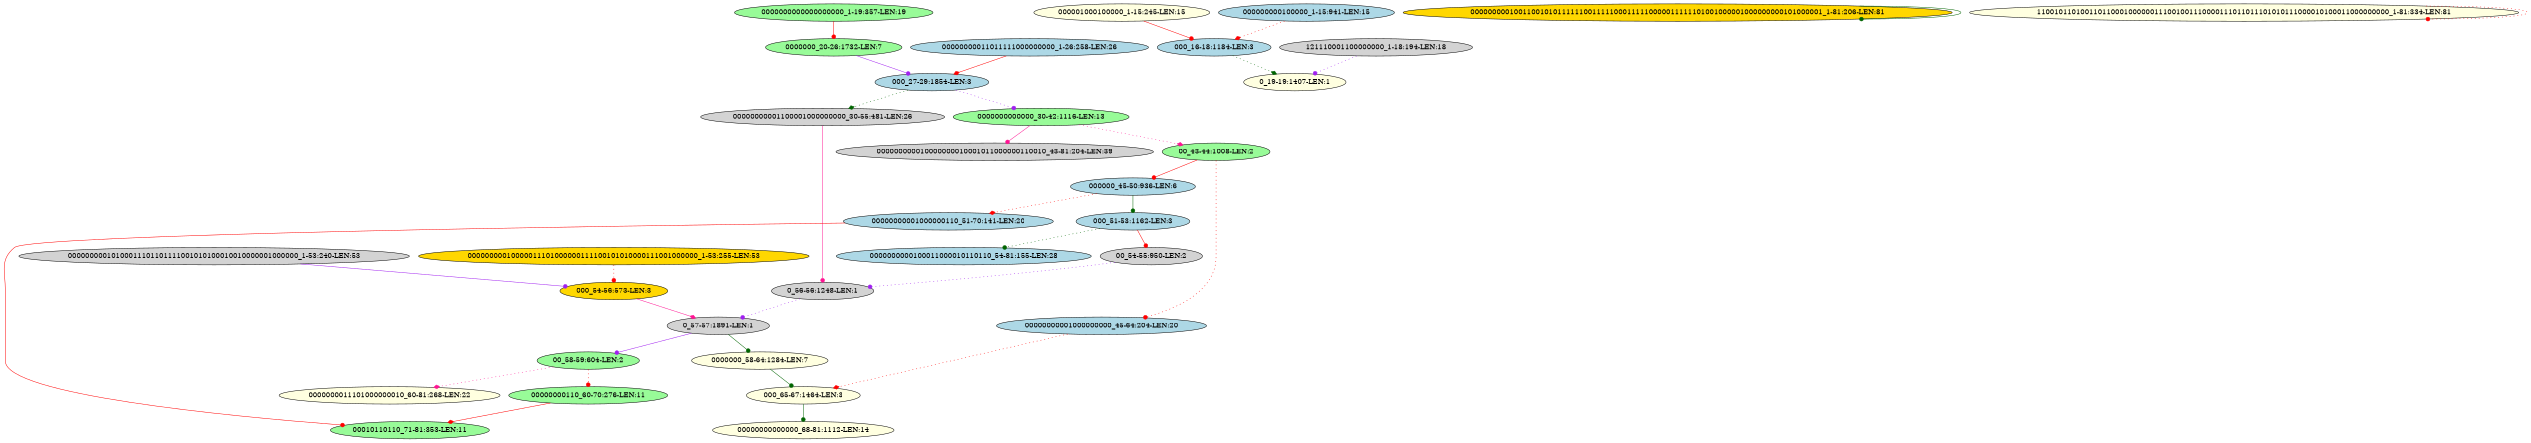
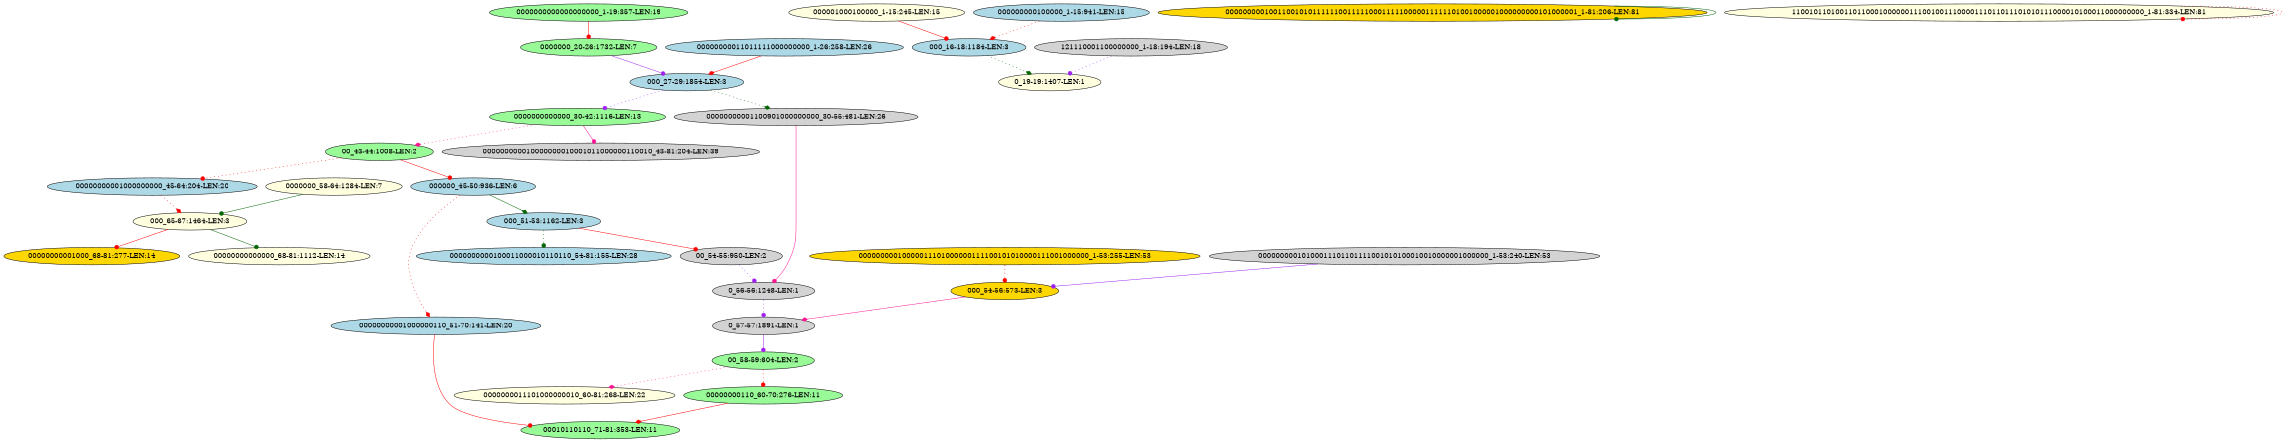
(823, 117) -> (796, 117)
(1133, 202) -> (506, 203)
none -> (92, 256)
(737, 342) -> none
